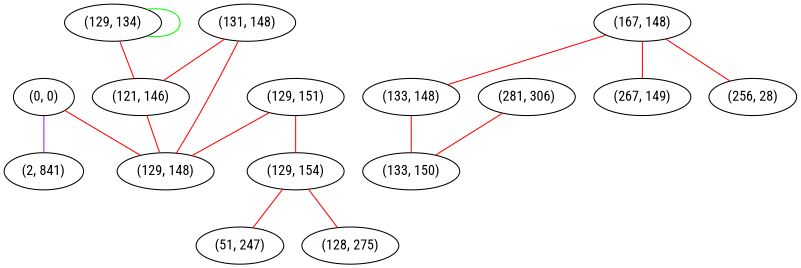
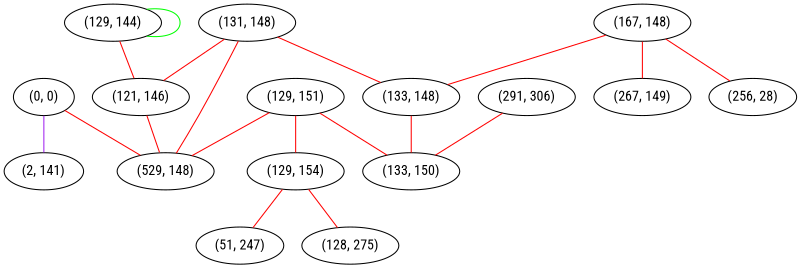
(113, 23) -> (113, 23)
none -> (329, 60)
(527, 97) -> (527, 97)
none -> (353, 134)
(44, 171) -> (44, 171)
(166, 171) -> (166, 171)
